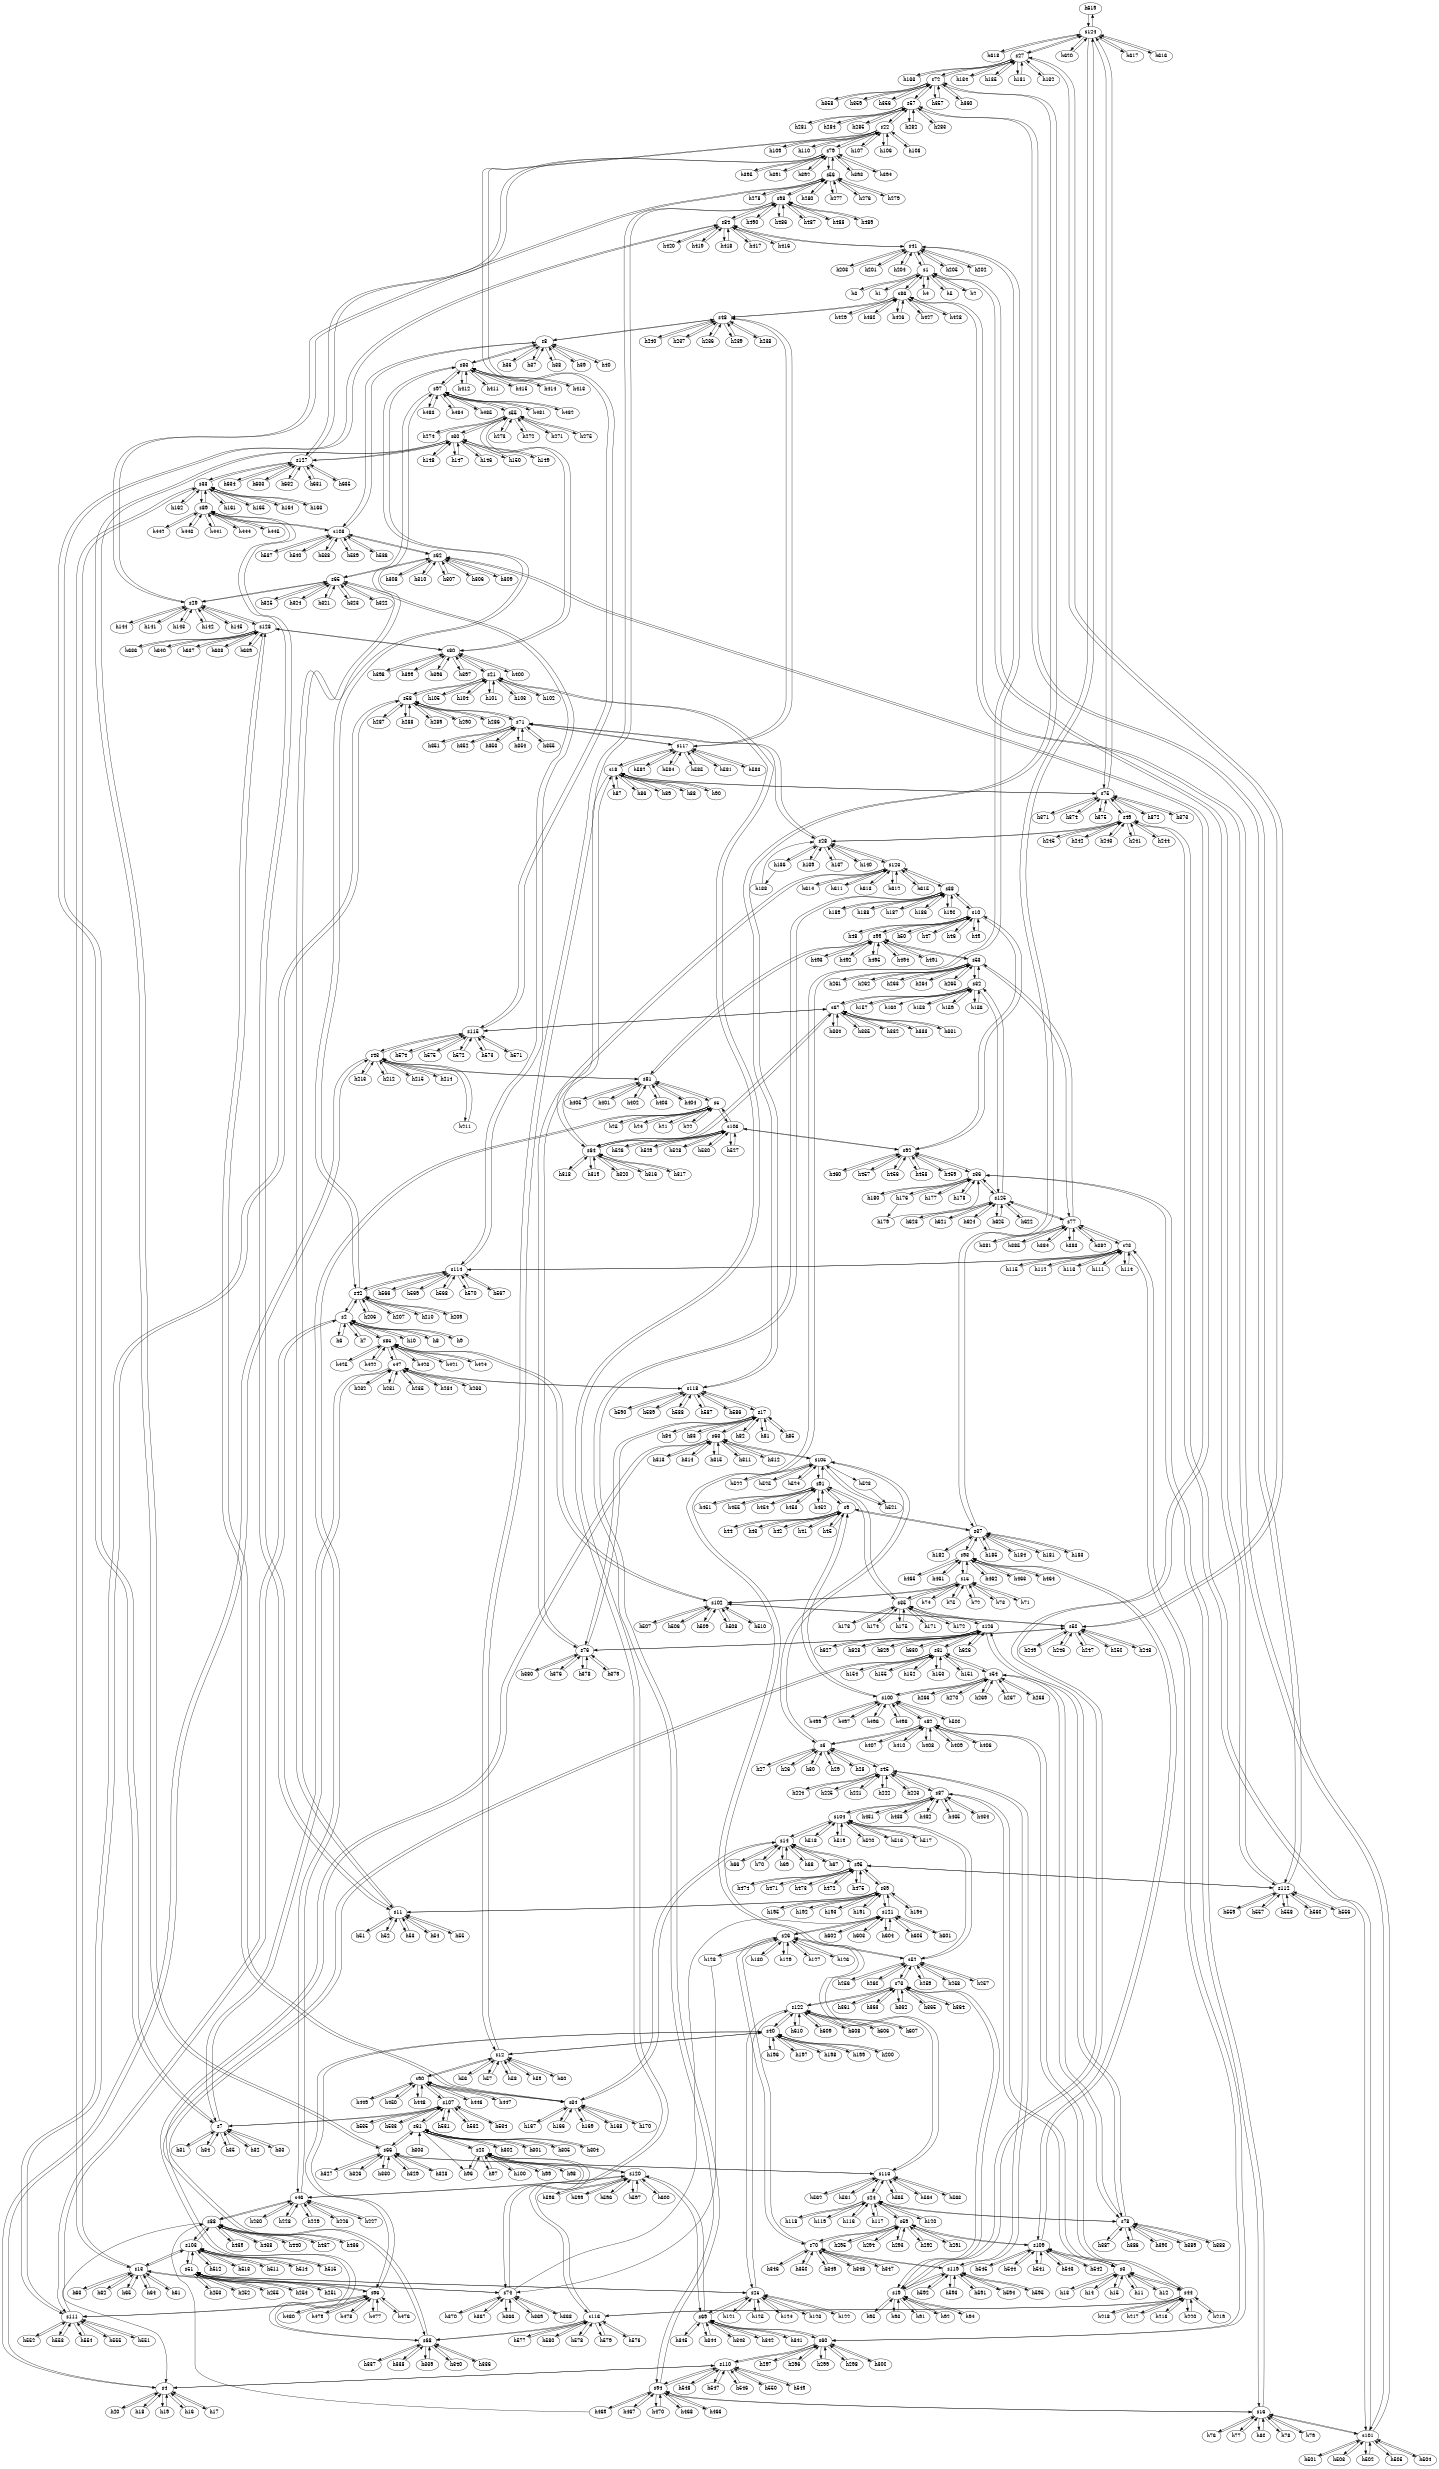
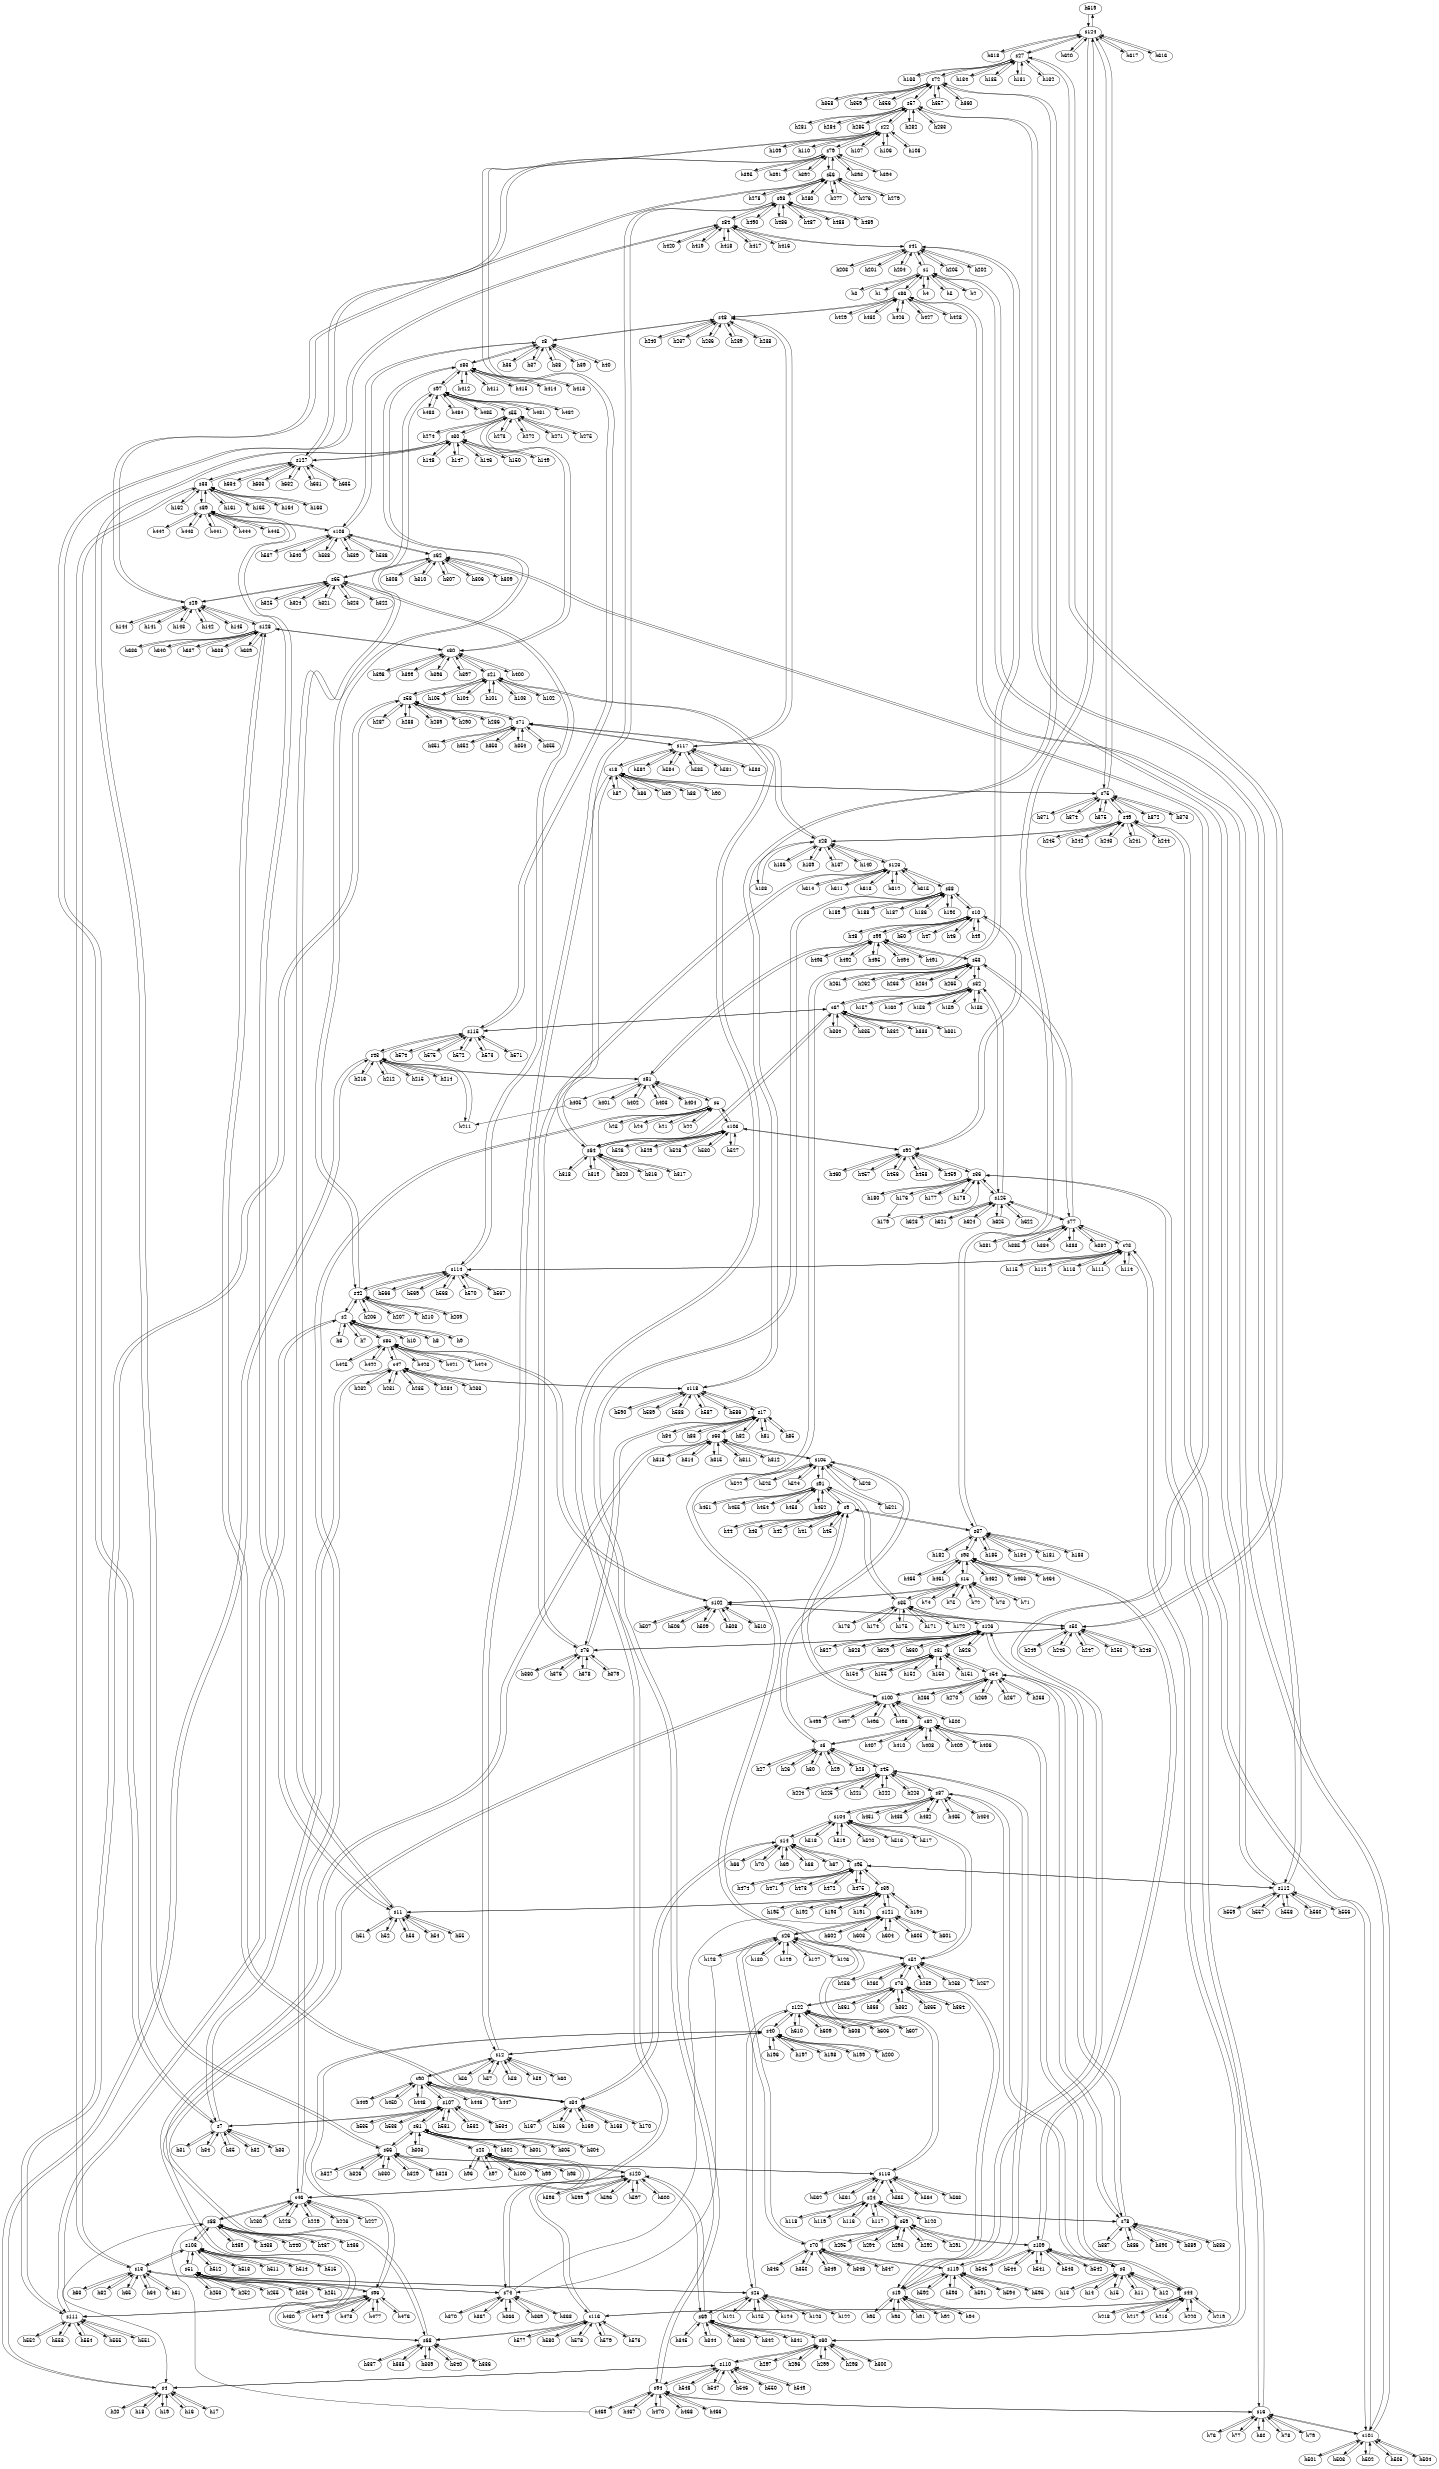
(772, 876) -> (783, 847)
(611, 1092) -> (522, 1115)
(877, 1495) -> (845, 1472)
(442, 2149) -> (415, 2137)
